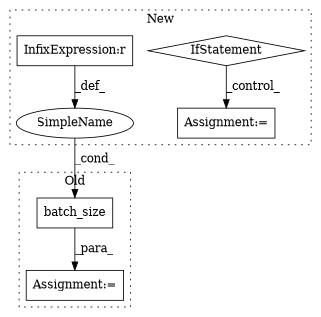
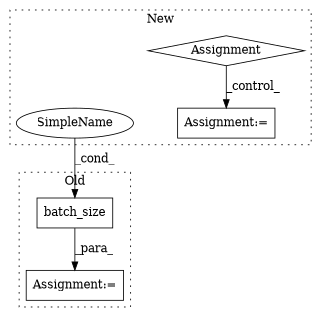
(75, 51) -> none
(226, 51) -> (226, 51)
